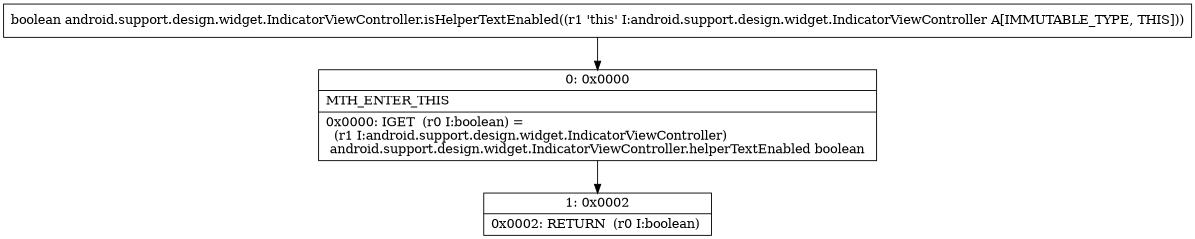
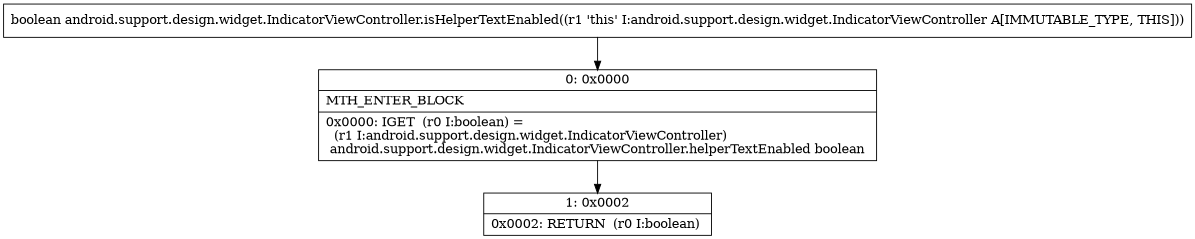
(388, 101) -> (395, 101)
